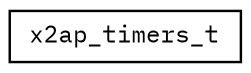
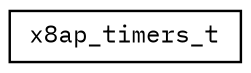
(125, 36) -> (125, 36)
